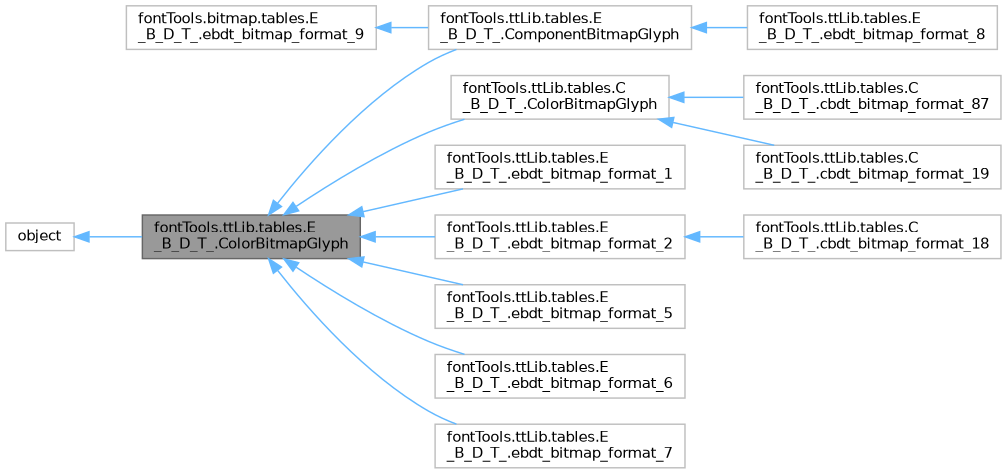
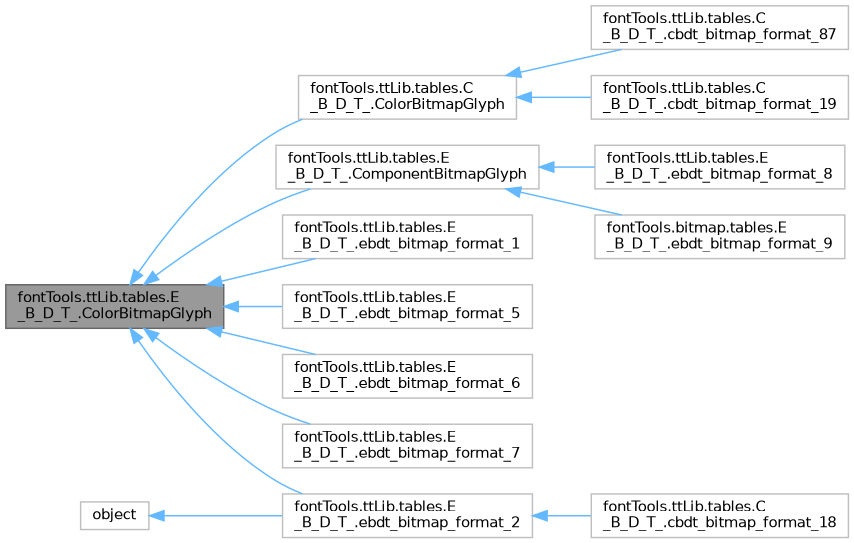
(410, 28) -> (571, 204)
(116, 237) -> (223, 516)
